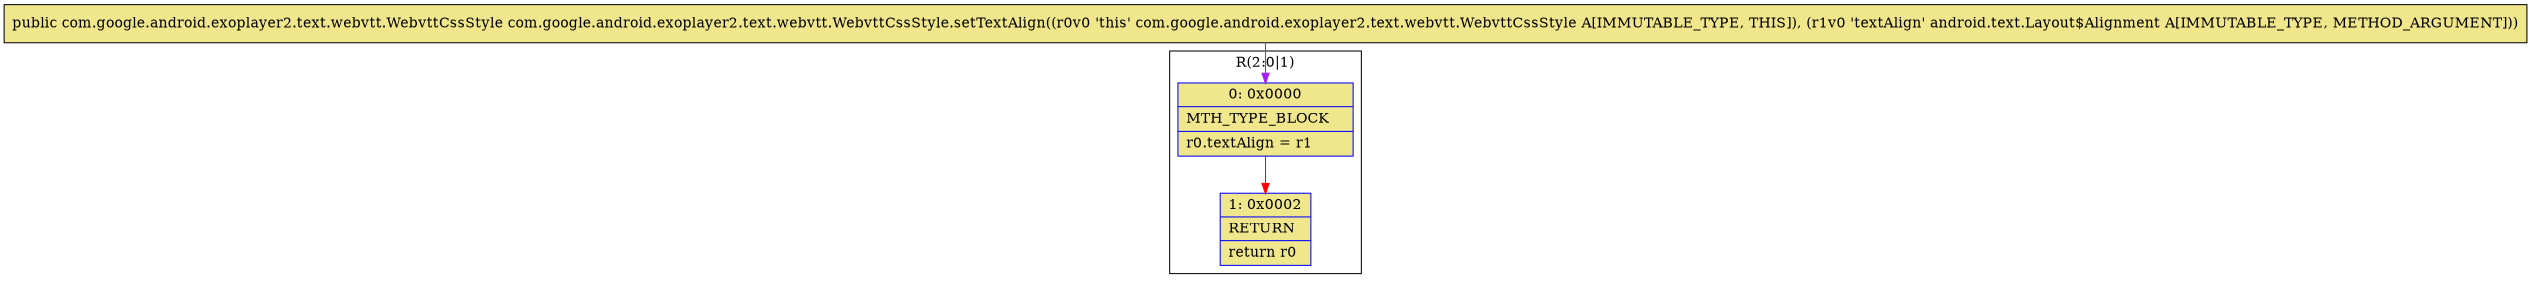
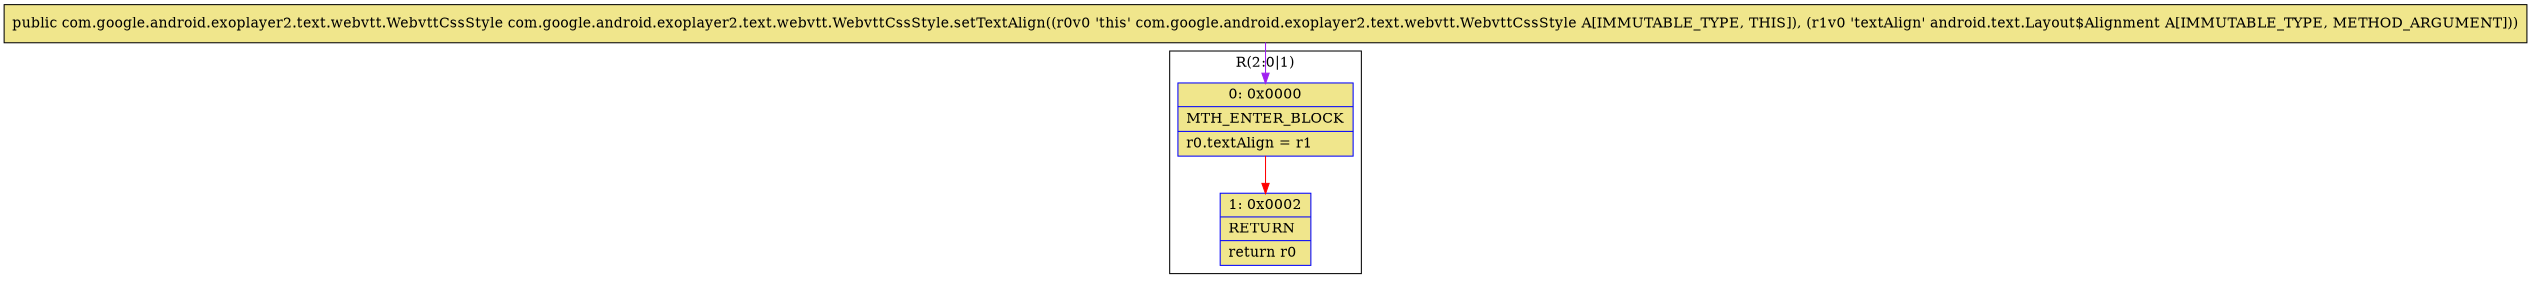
(1258, 119) -> (1266, 119)
